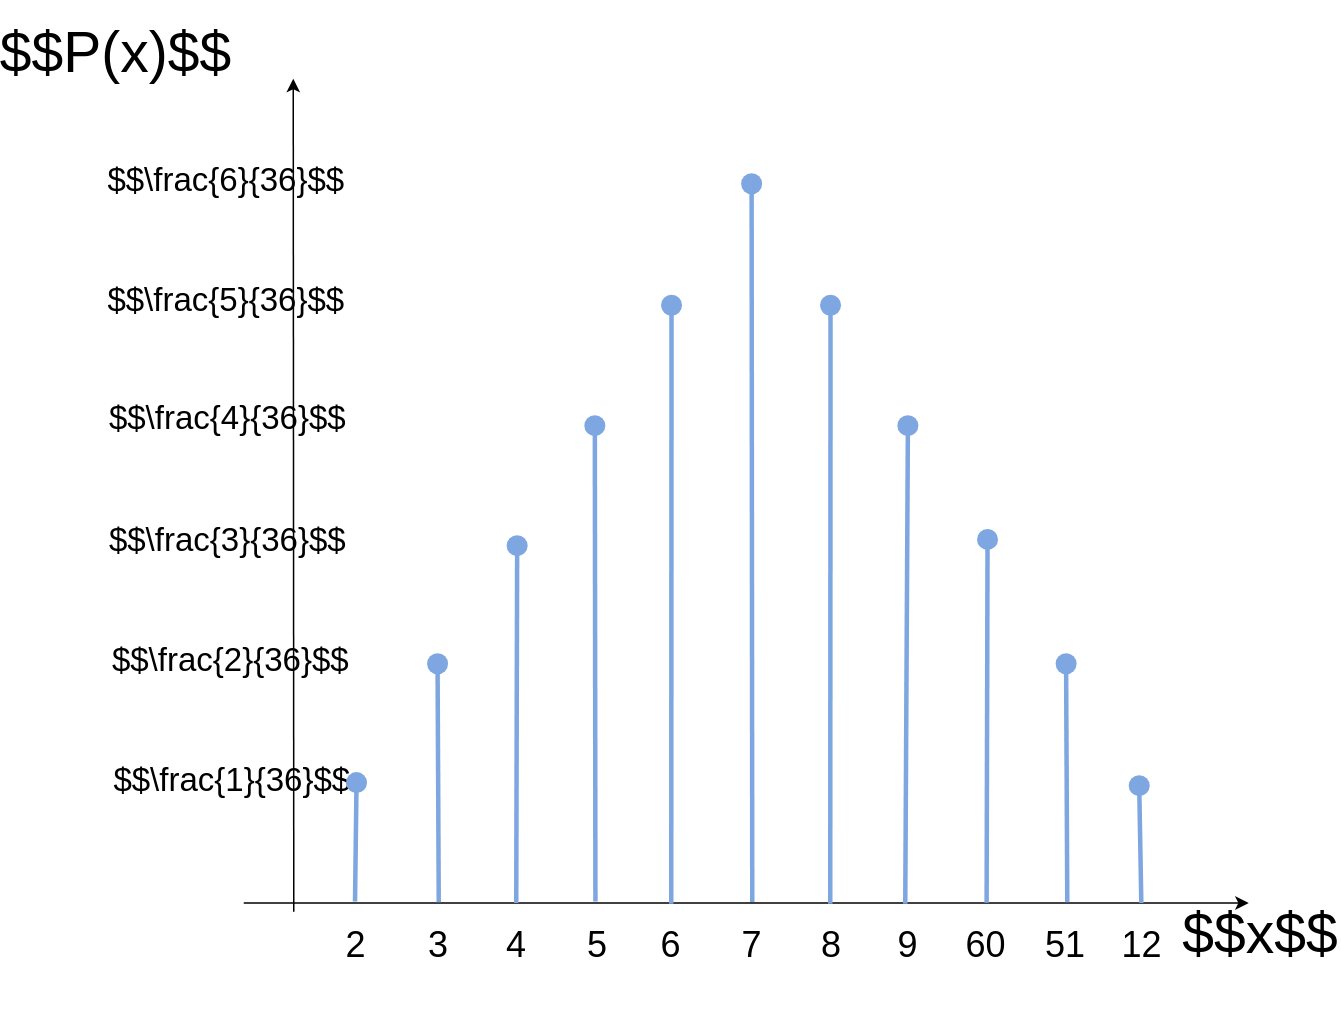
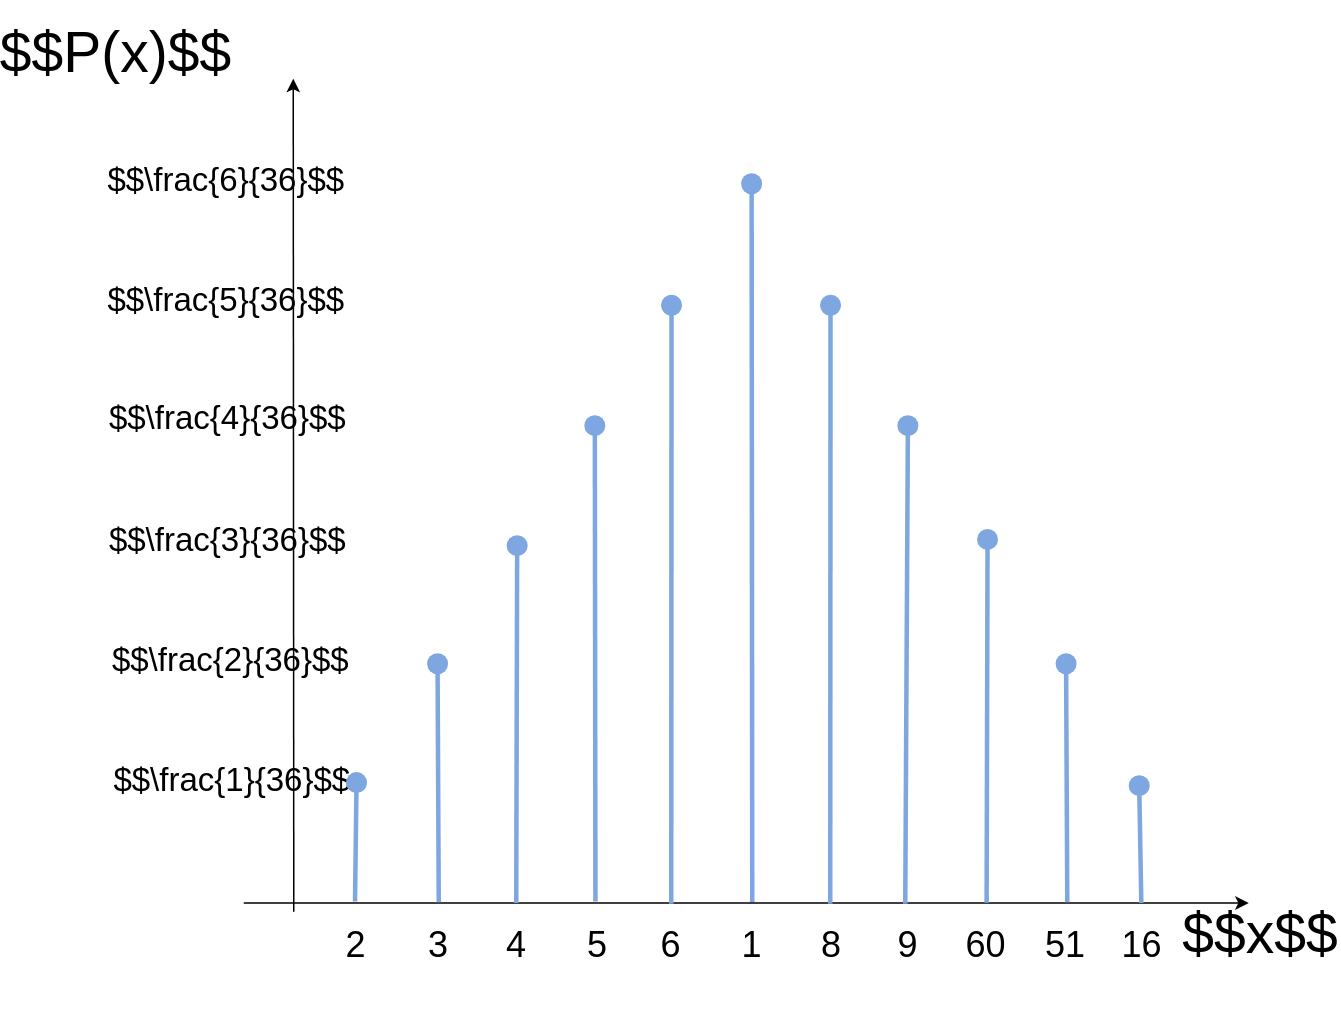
(752, 946) -> (752, 946)
(1142, 946) -> (1142, 946)
